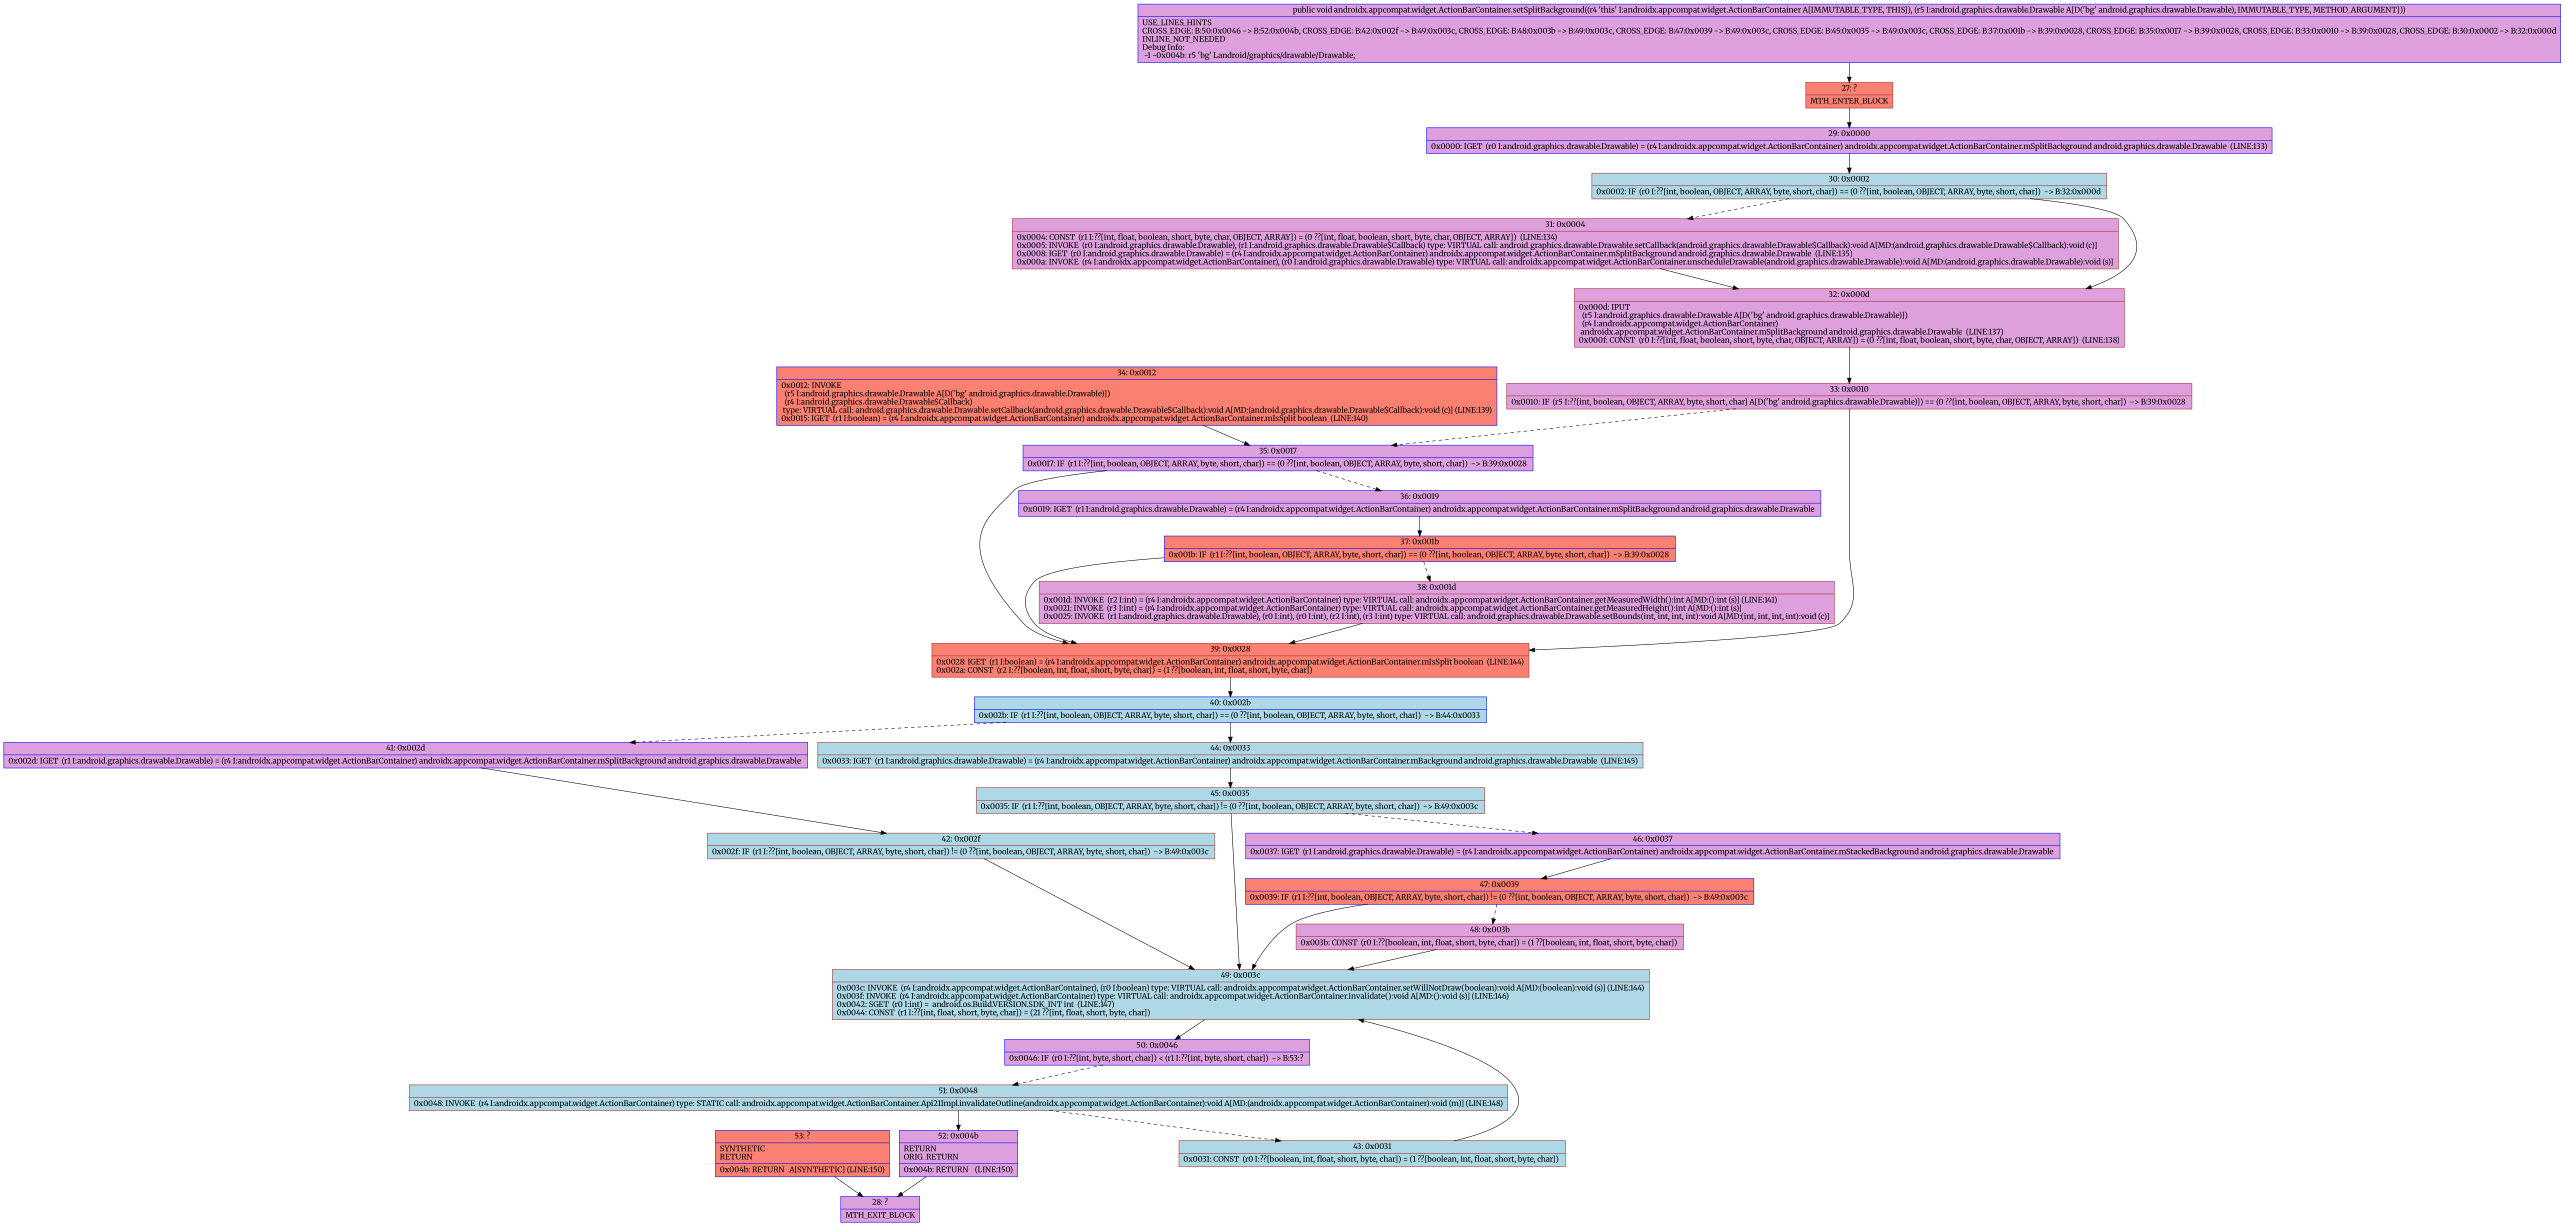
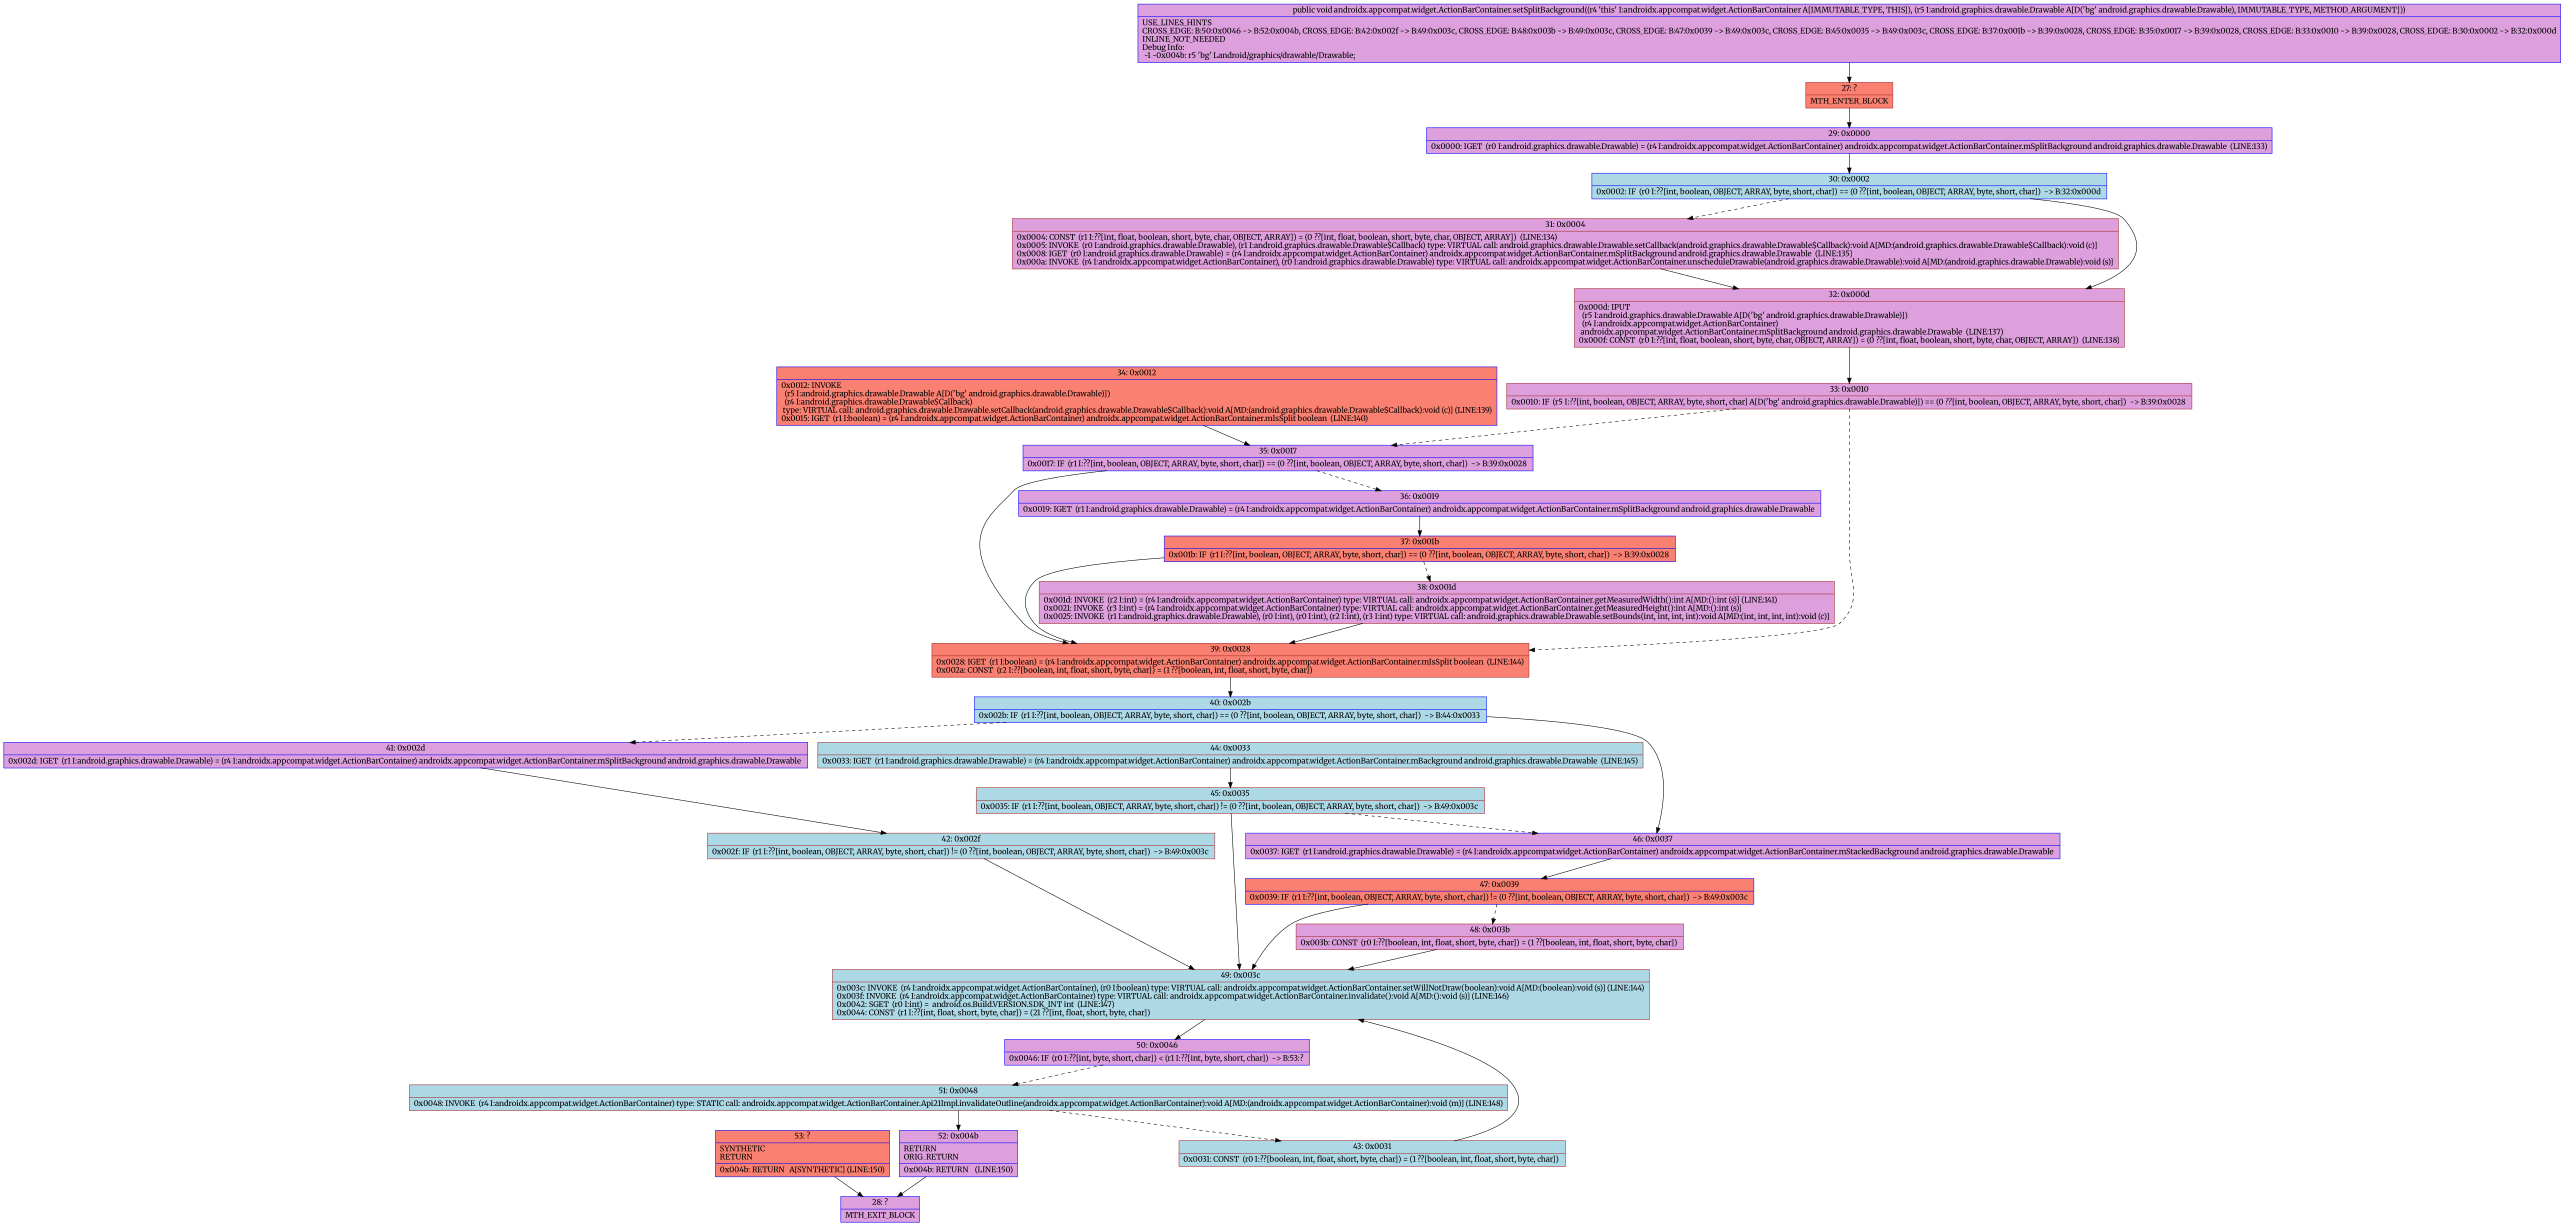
(1849, 186) -> (1849, 186)
(1797, 633) -> (1797, 633)
(1230, 730) -> (1613, 730)
